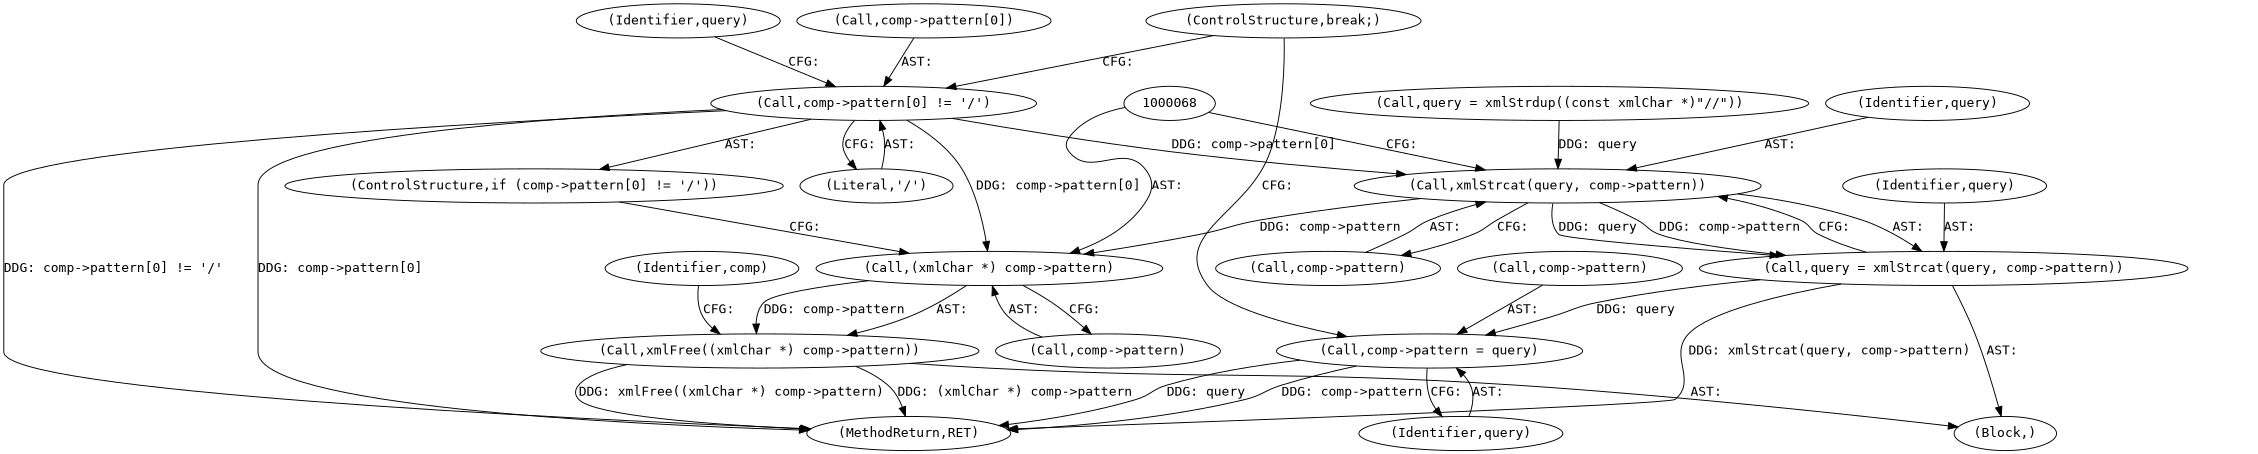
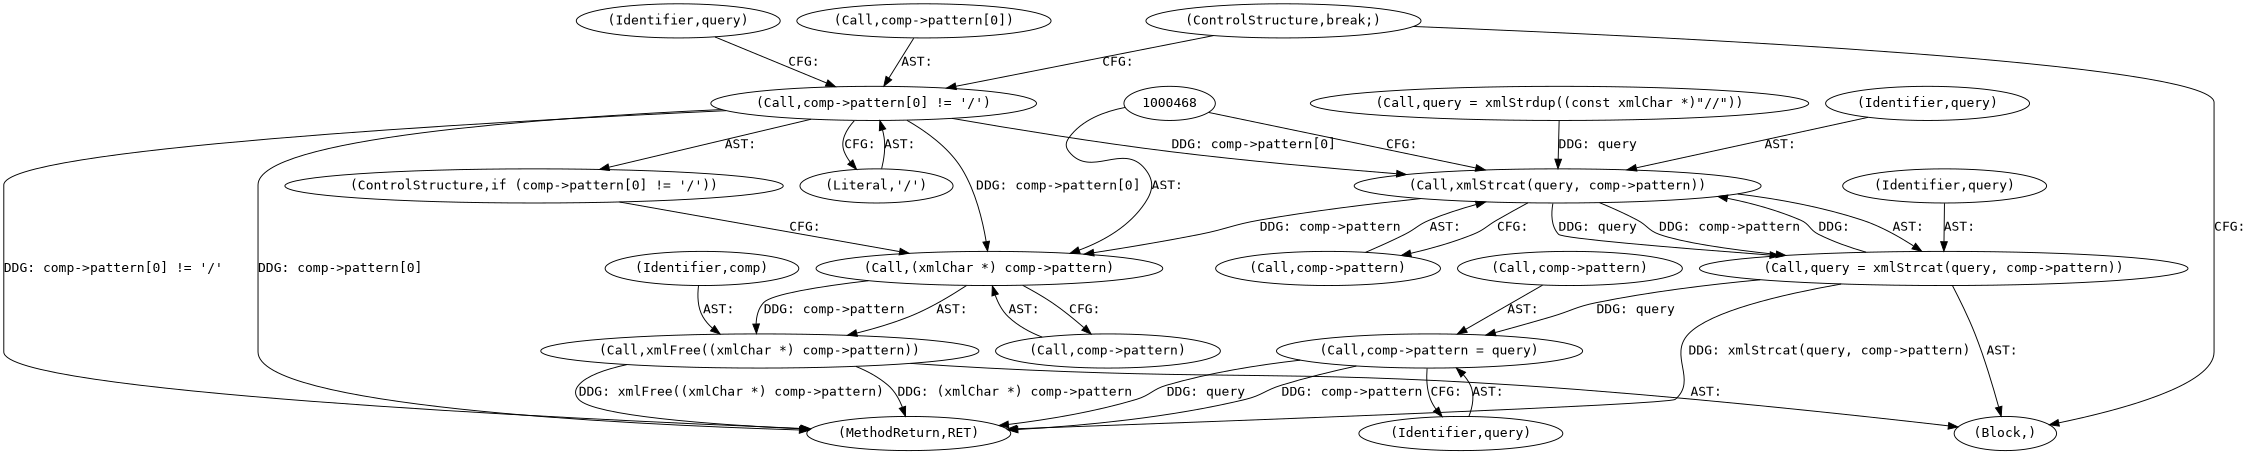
(1170, 103) -> (1170, 103)
(1214, 225) -> (2029, 64)
(1838, 227) -> (1838, 227)
(723, 310) -> (723, 310)
